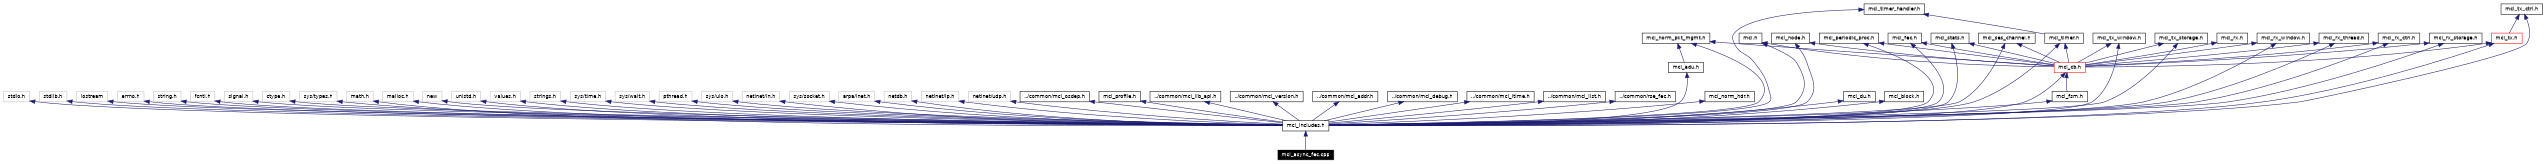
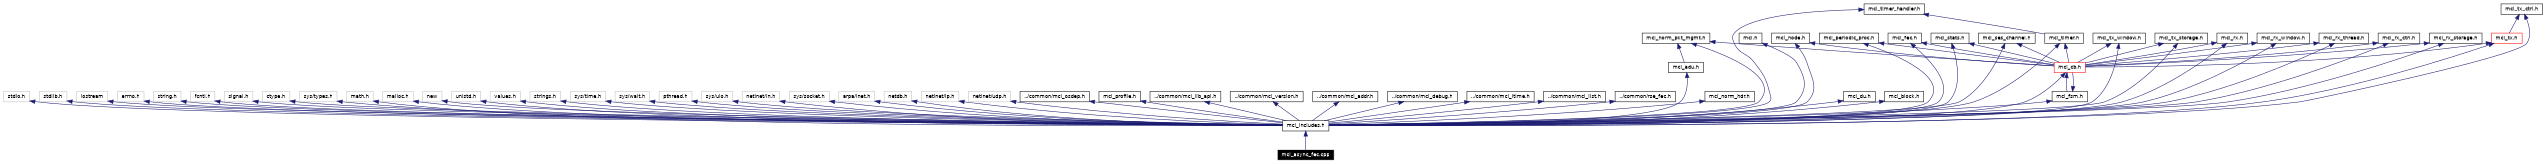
(1917, 61) -> (2073, 79)
none -> (1784, 121)
